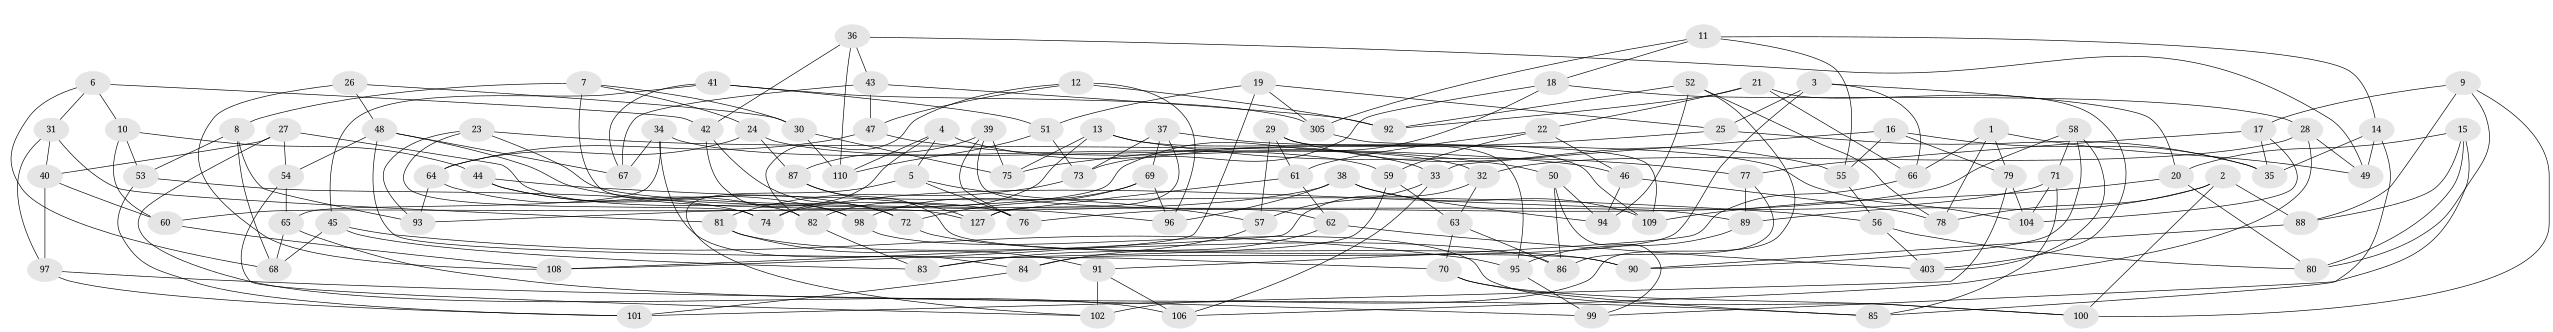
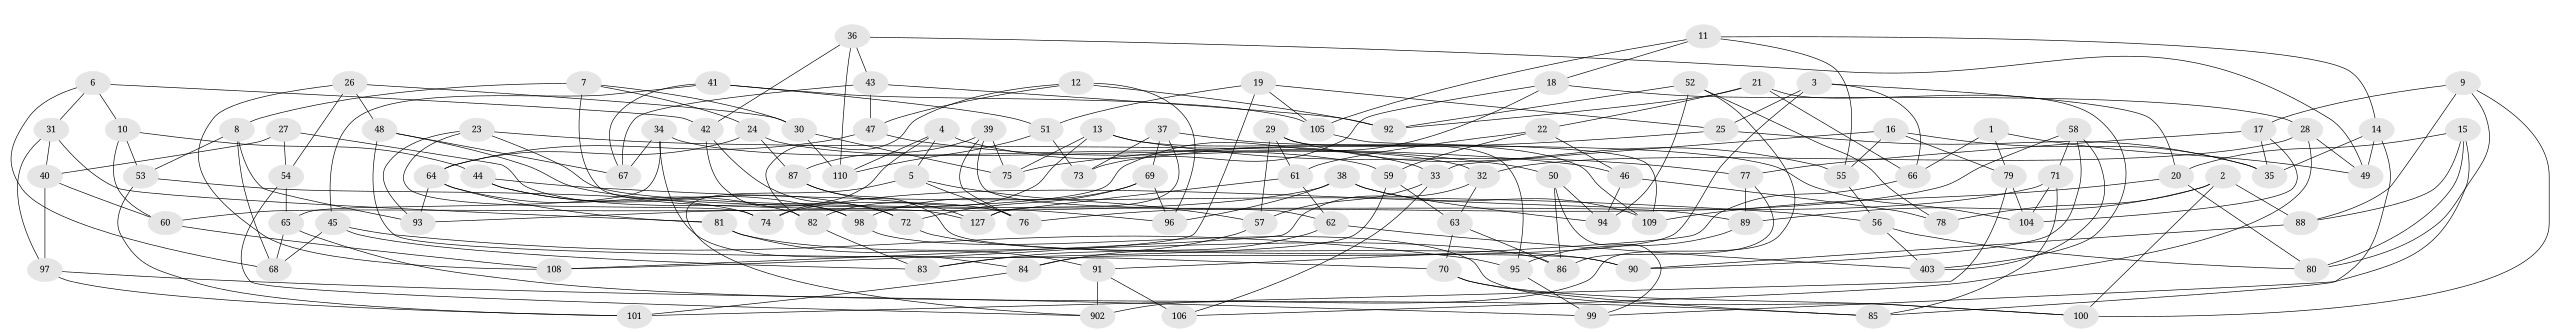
(1317, 130) -> (1317, 130)
(330, 155) -> (318, 130)
(1963, 182) -> none
(897, 195) -> (572, 211)
(681, 301) -> none
(1098, 317) -> (1098, 317)
